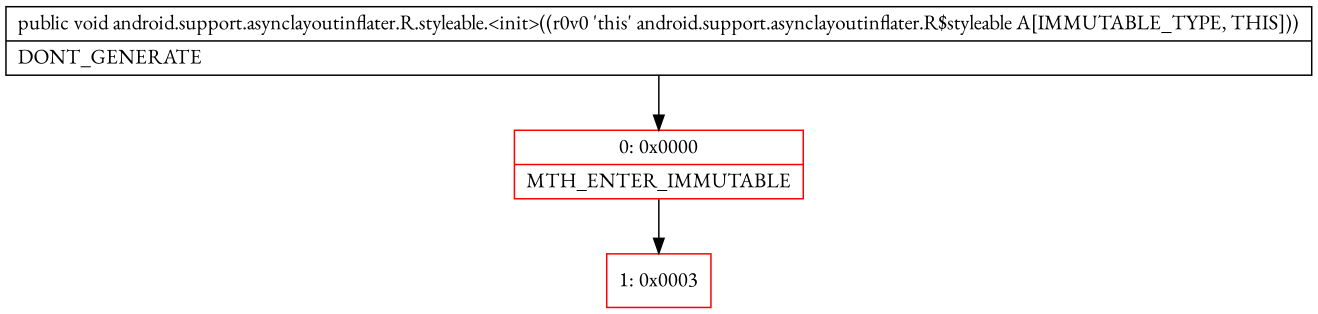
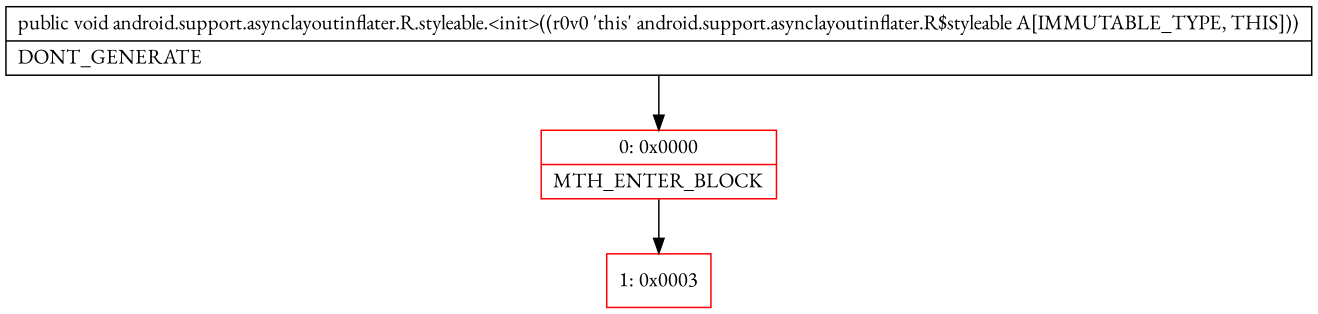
(659, 181) -> (659, 181)
